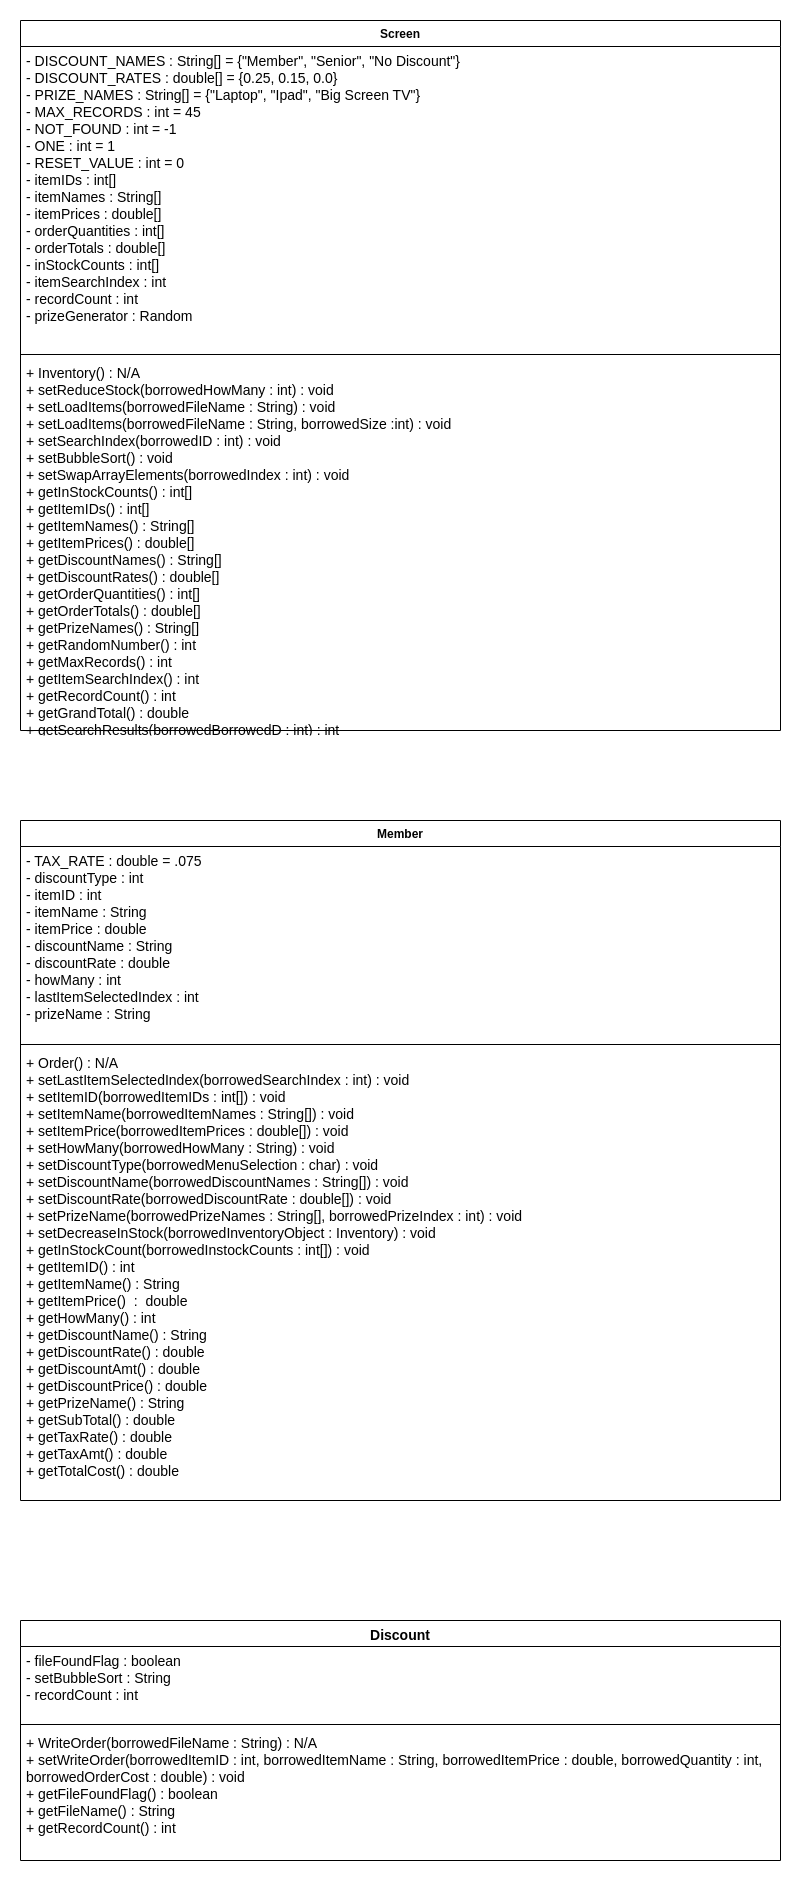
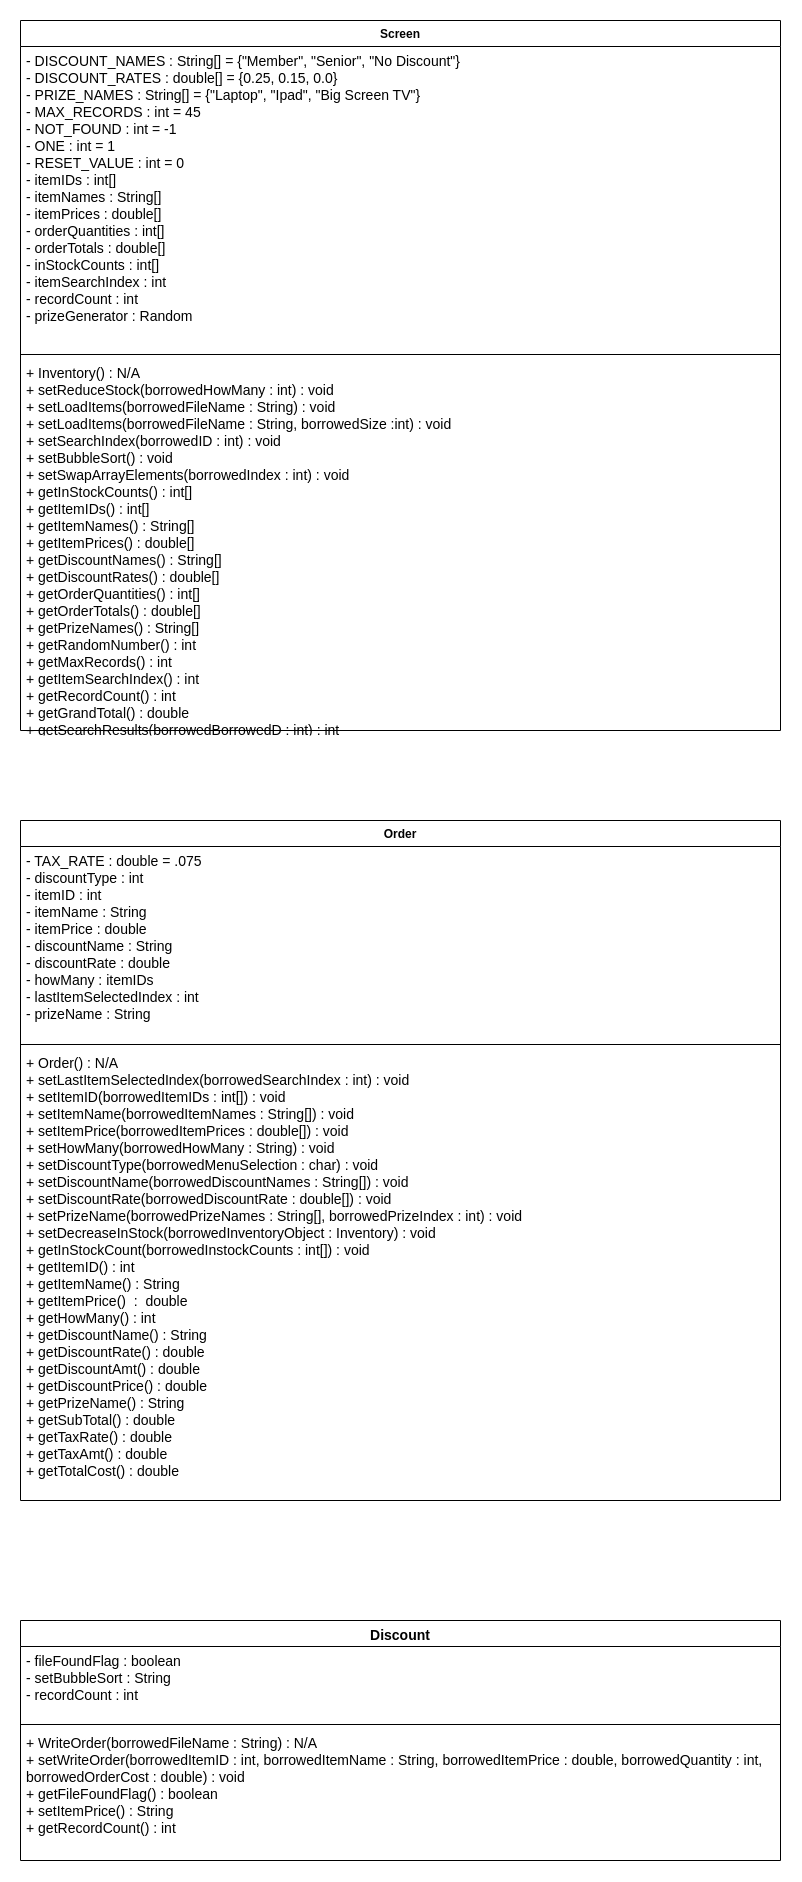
(400, 834) -> (400, 834)
(113, 861) -> (113, 861)
(182, 1743) -> (182, 1743)
